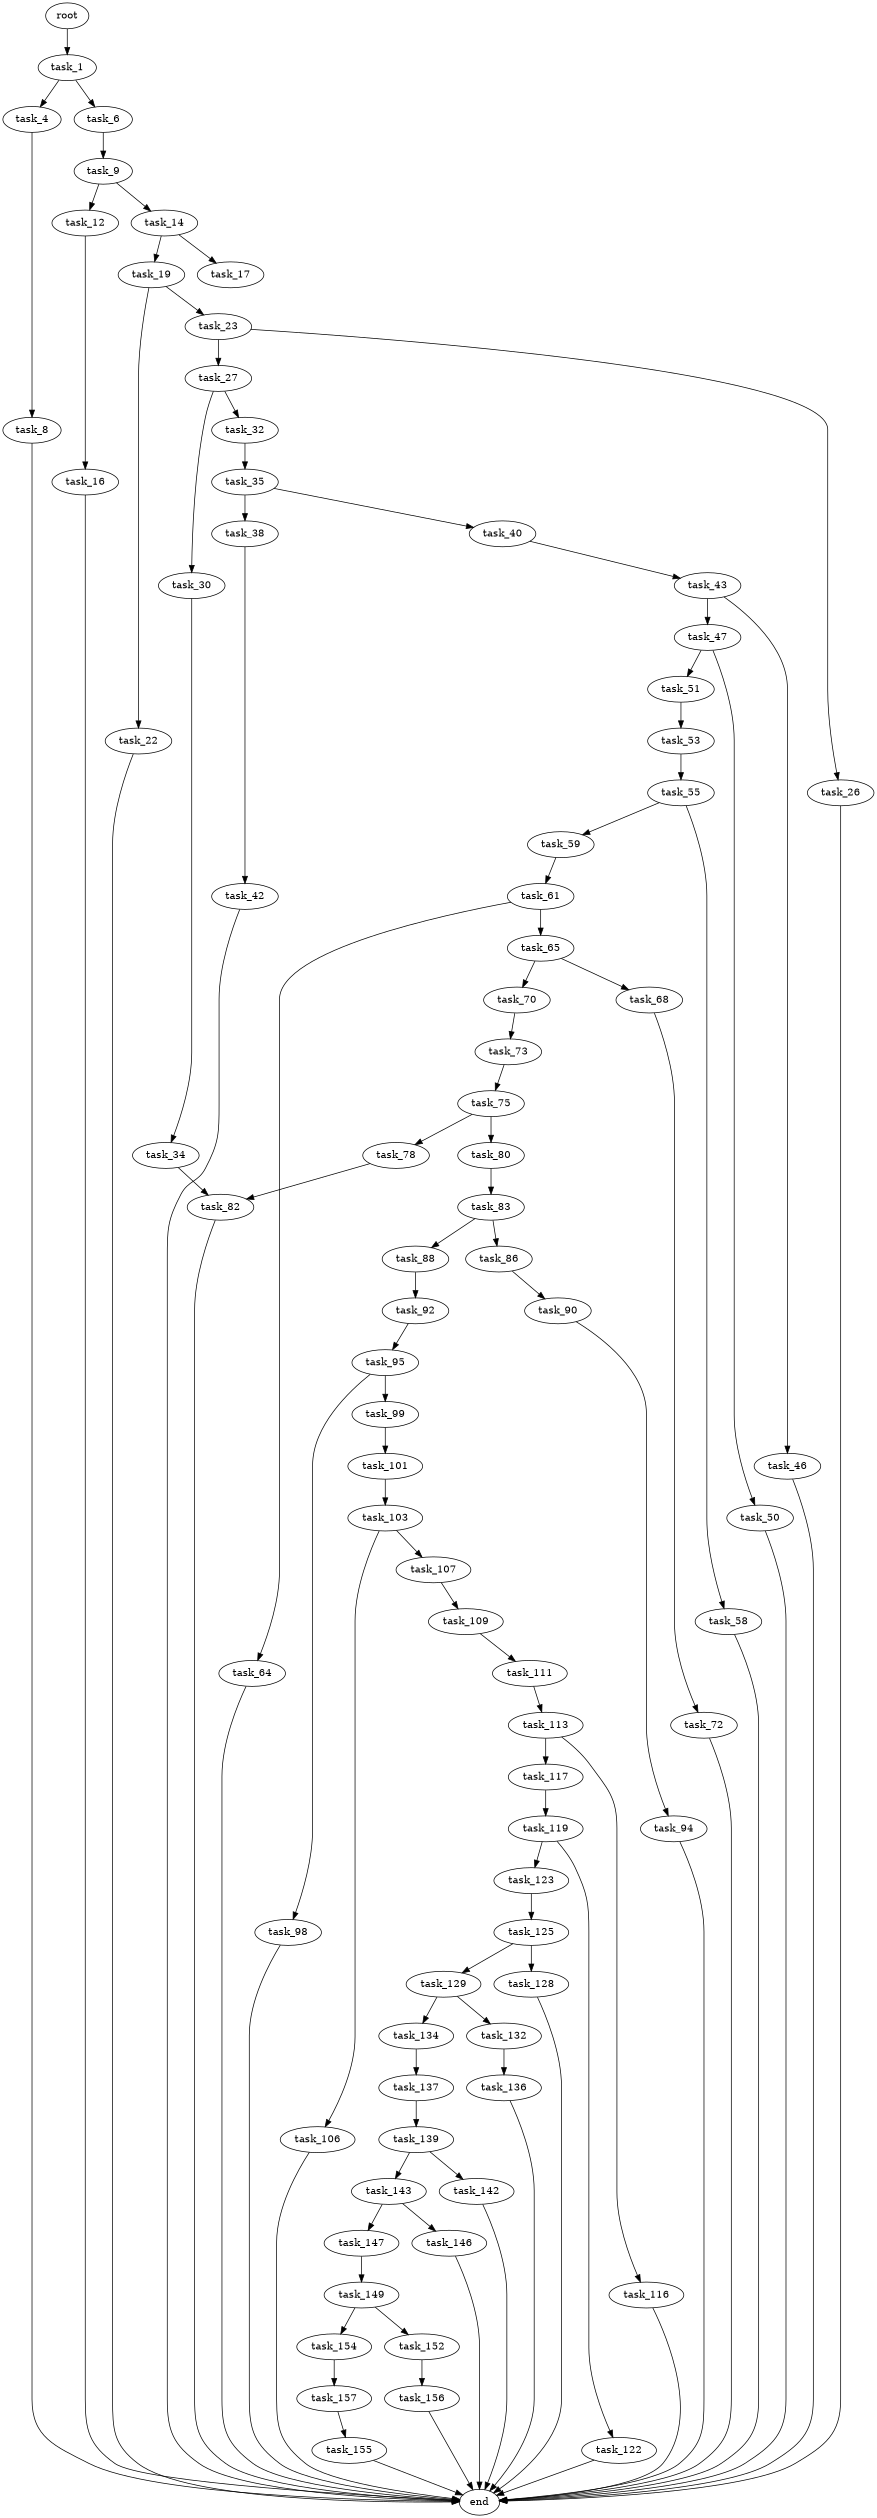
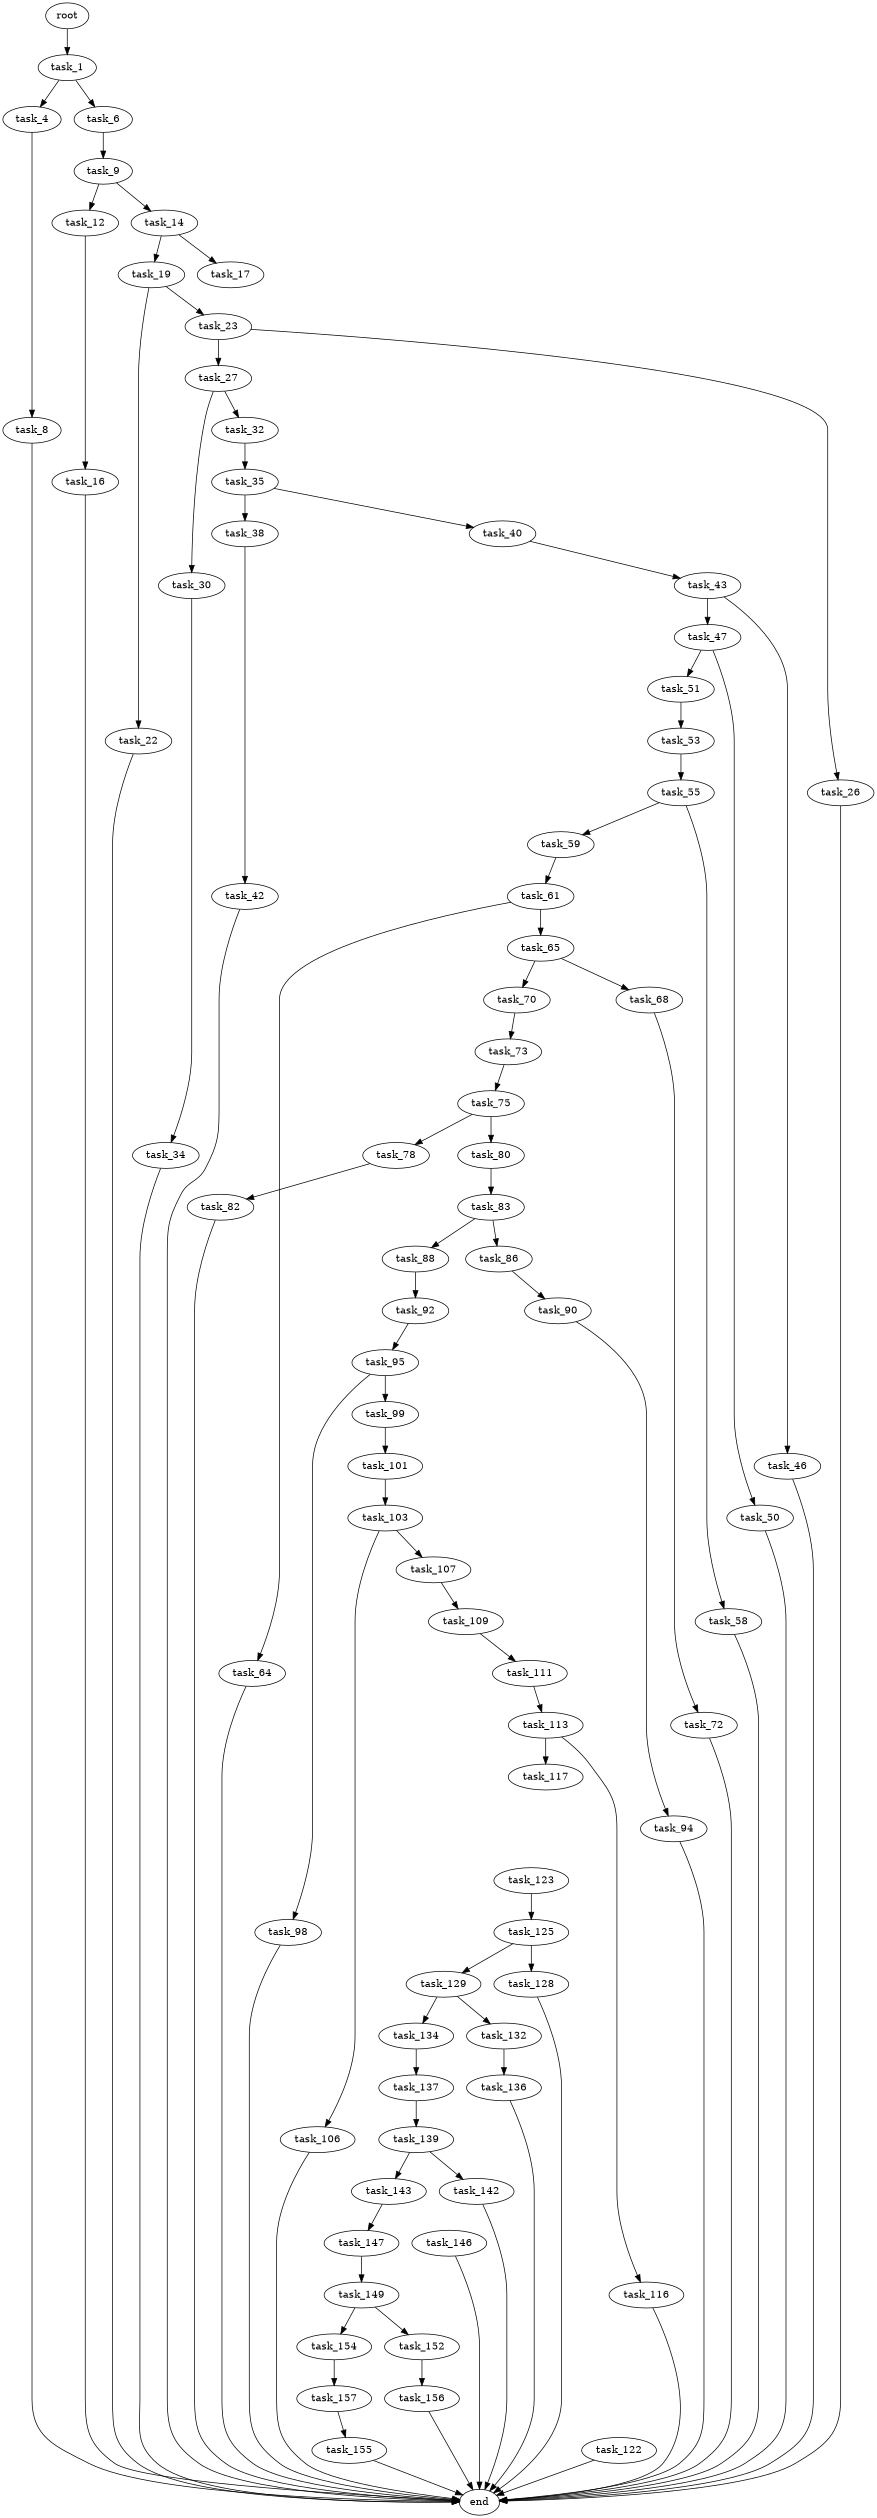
(189, 1178) -> (140, 1967)
(546, 1829) -> none
(416, 2215) -> none
